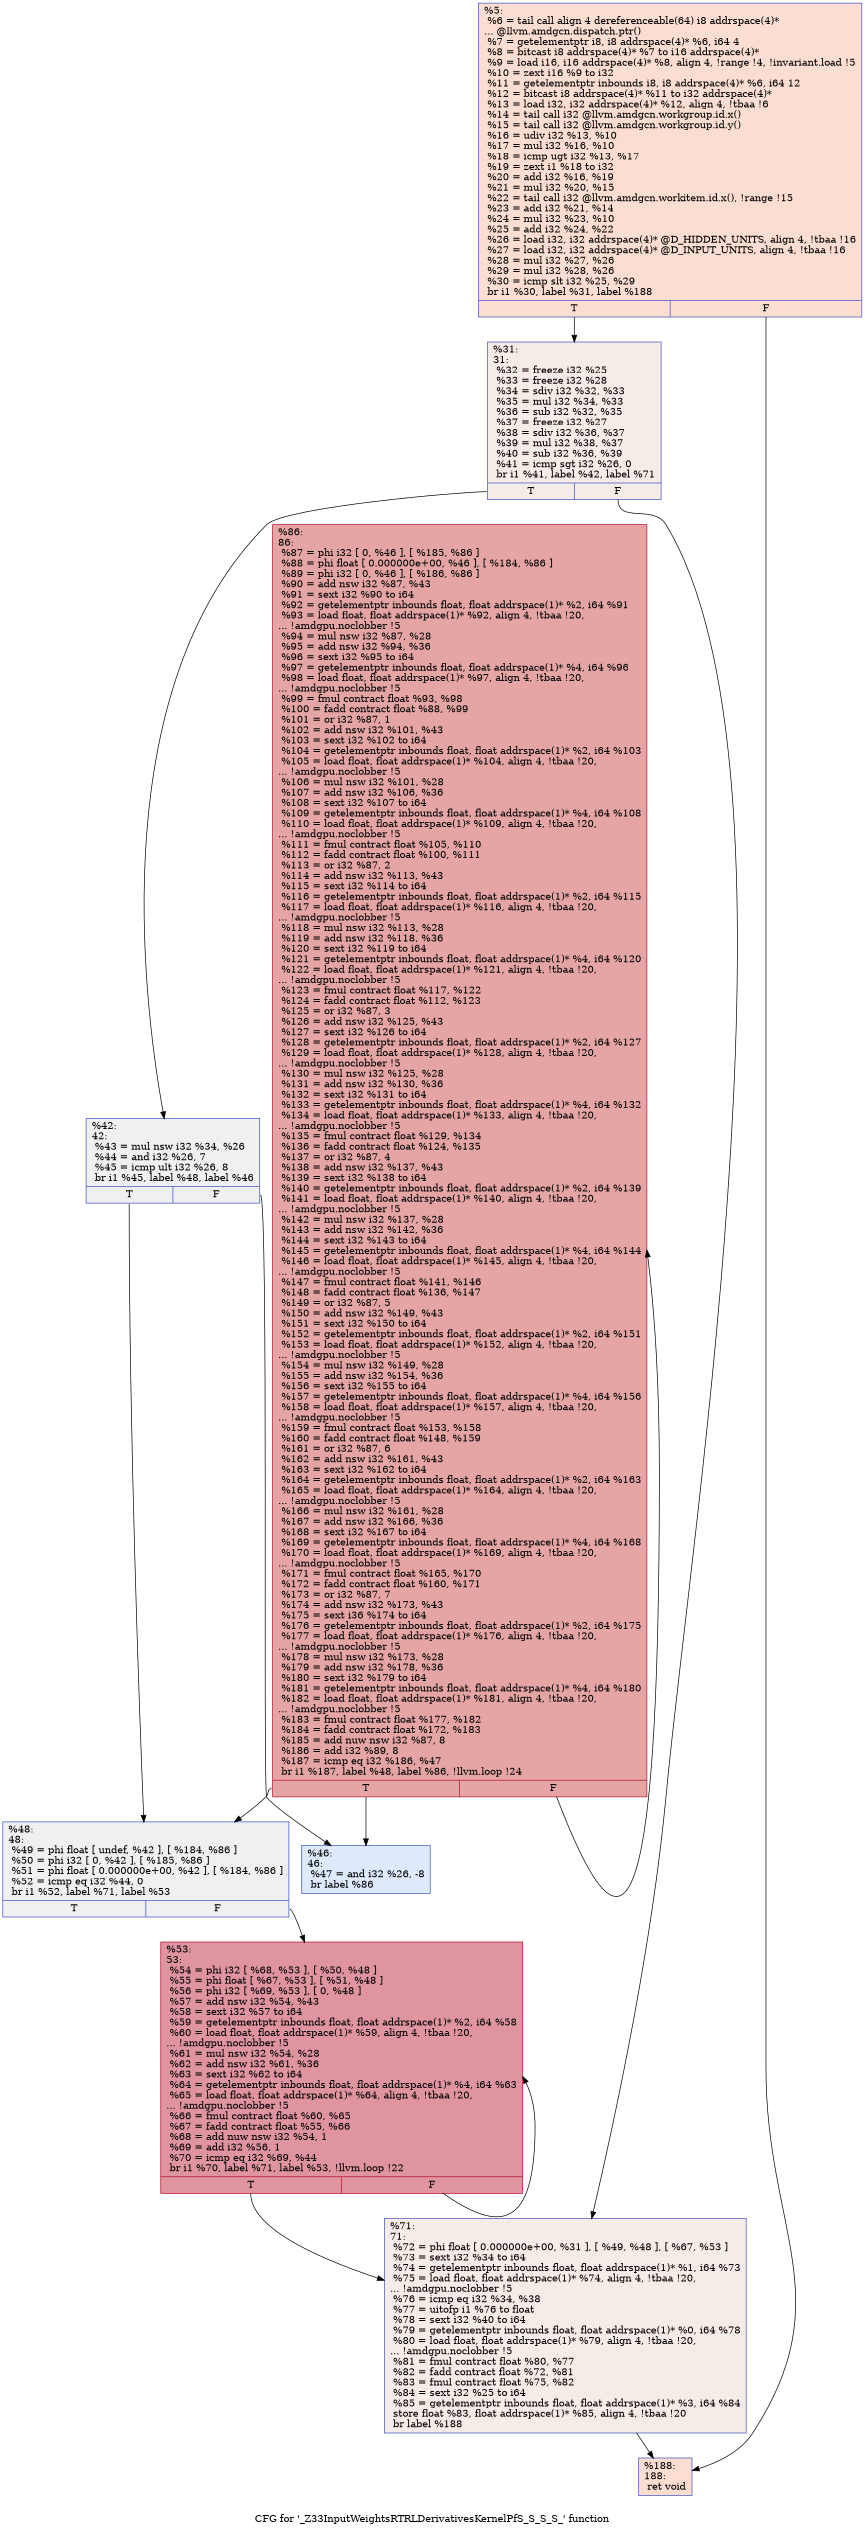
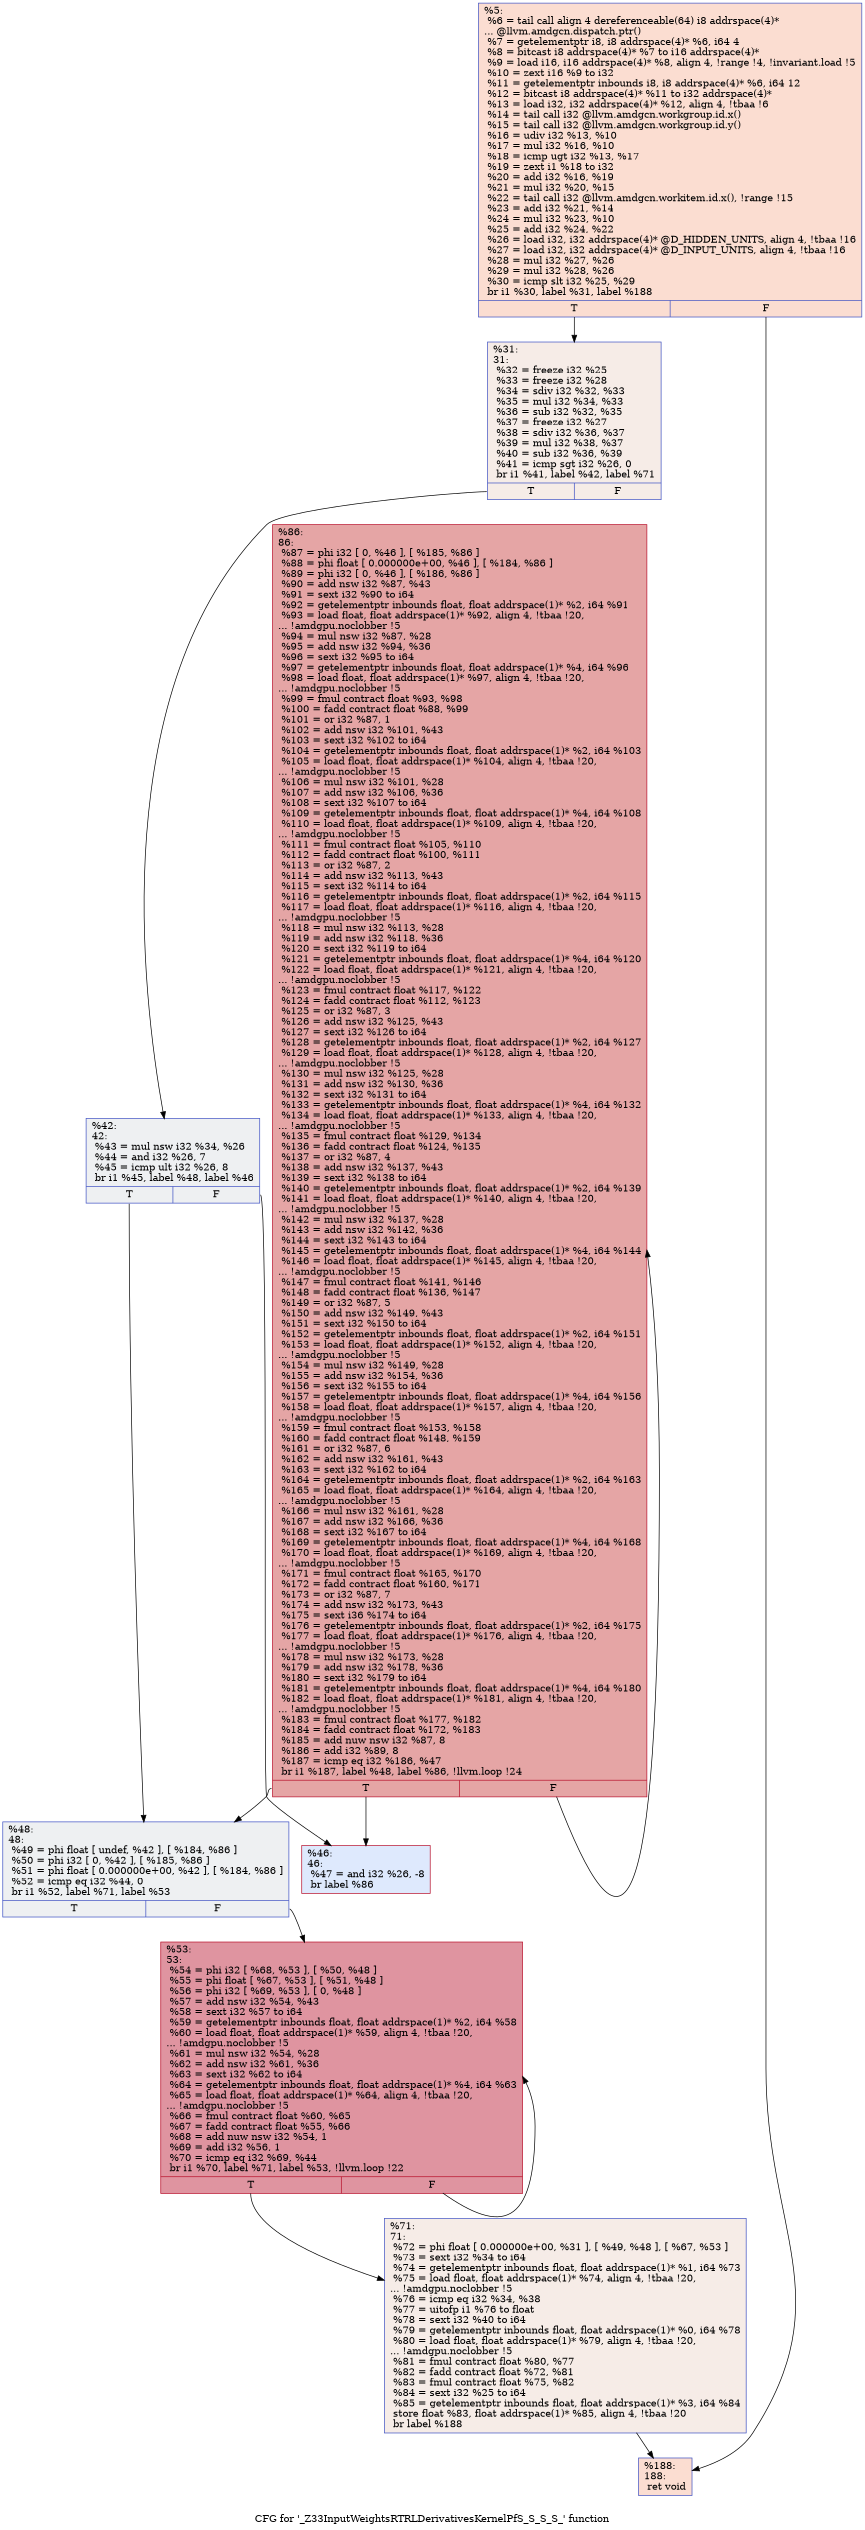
(716, 1338) -> none
(366, 1869) -> (366, 1869)
